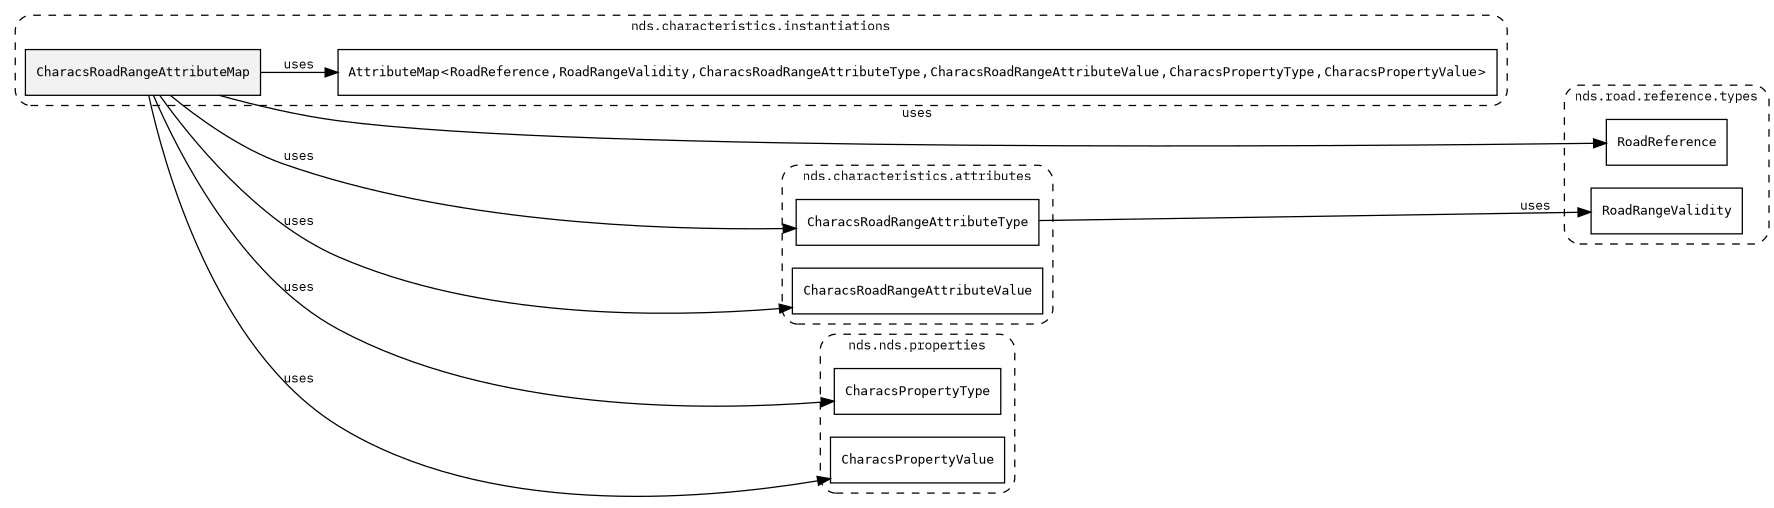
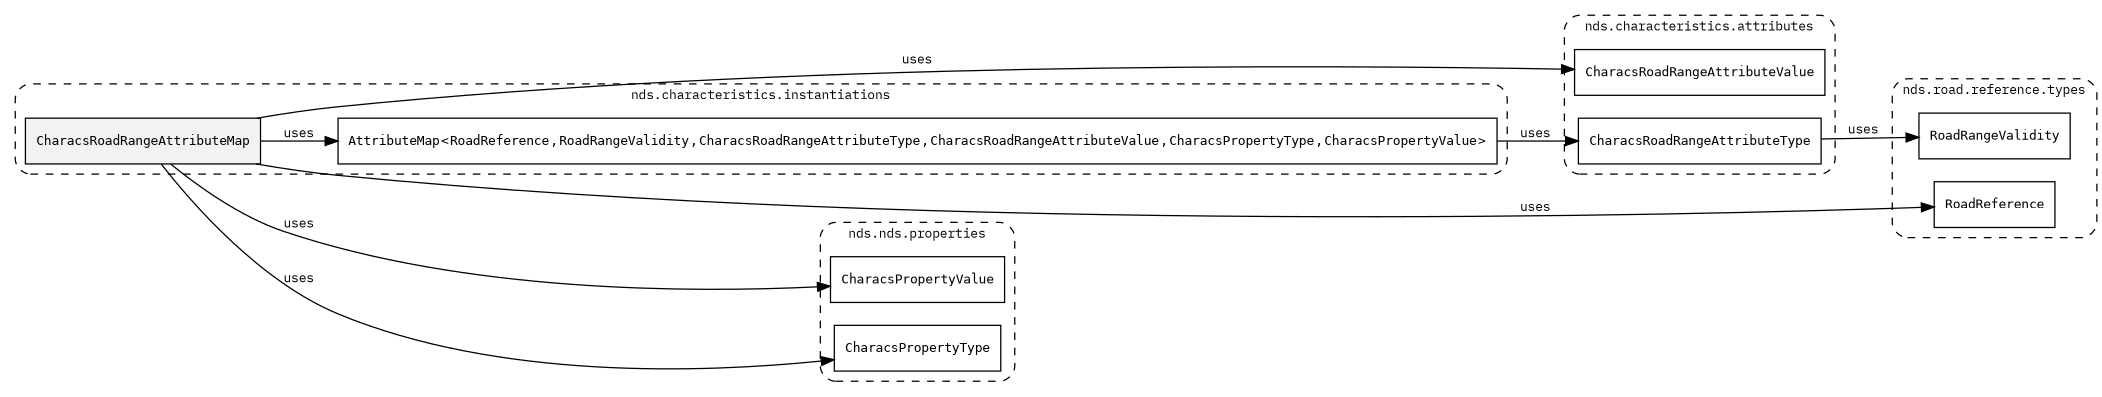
(465, 208) -> (1531, 141)
